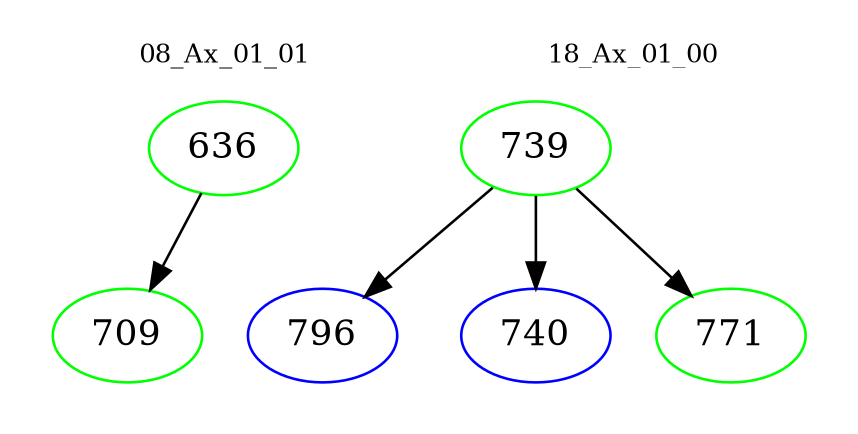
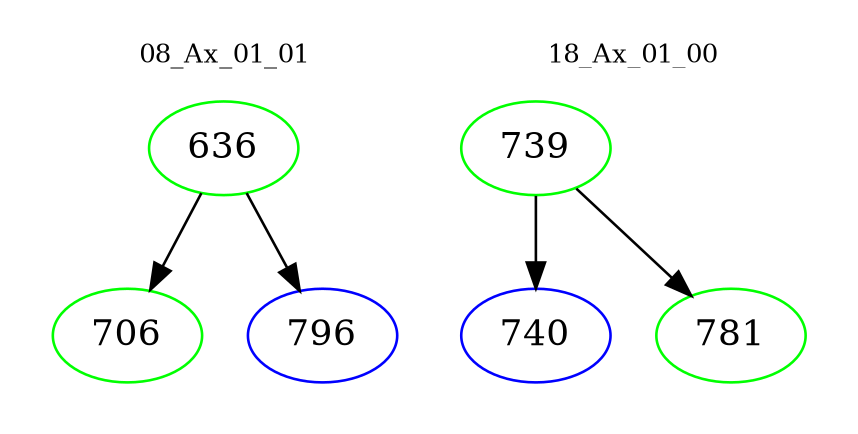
(458, 218) -> (267, 230)
(127, 336) -> (127, 336)
(731, 336) -> (731, 336)
